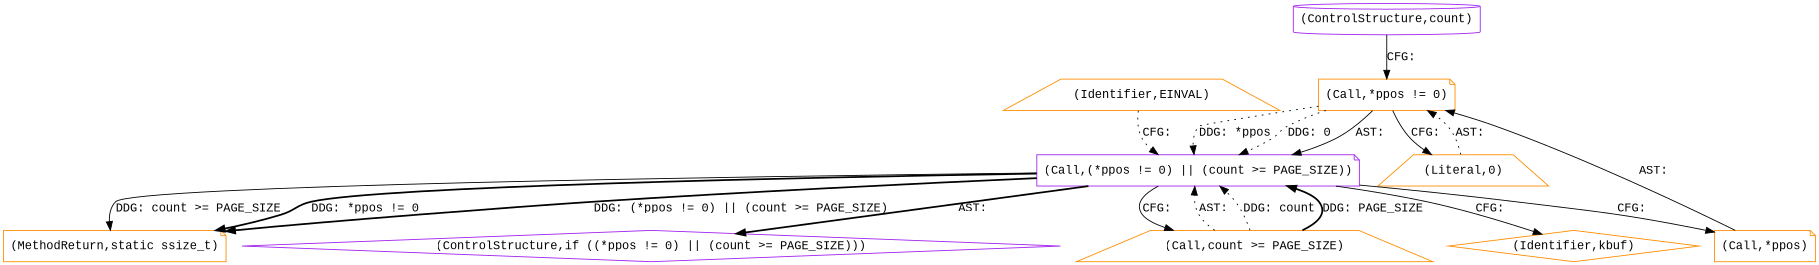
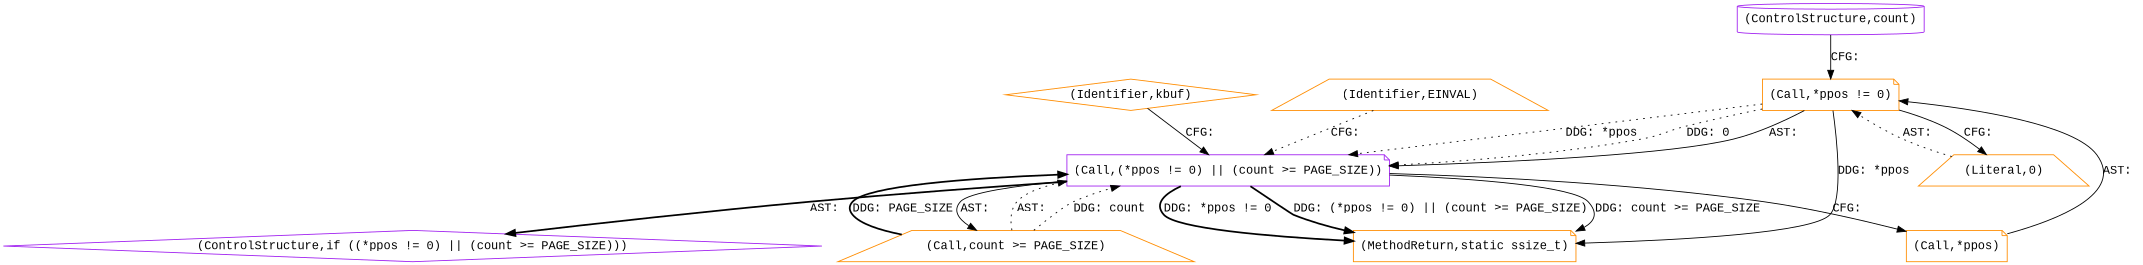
(1436, 204) -> (1175, 129)
(1161, 208) -> (979, 208)
none -> (1762, 232)
